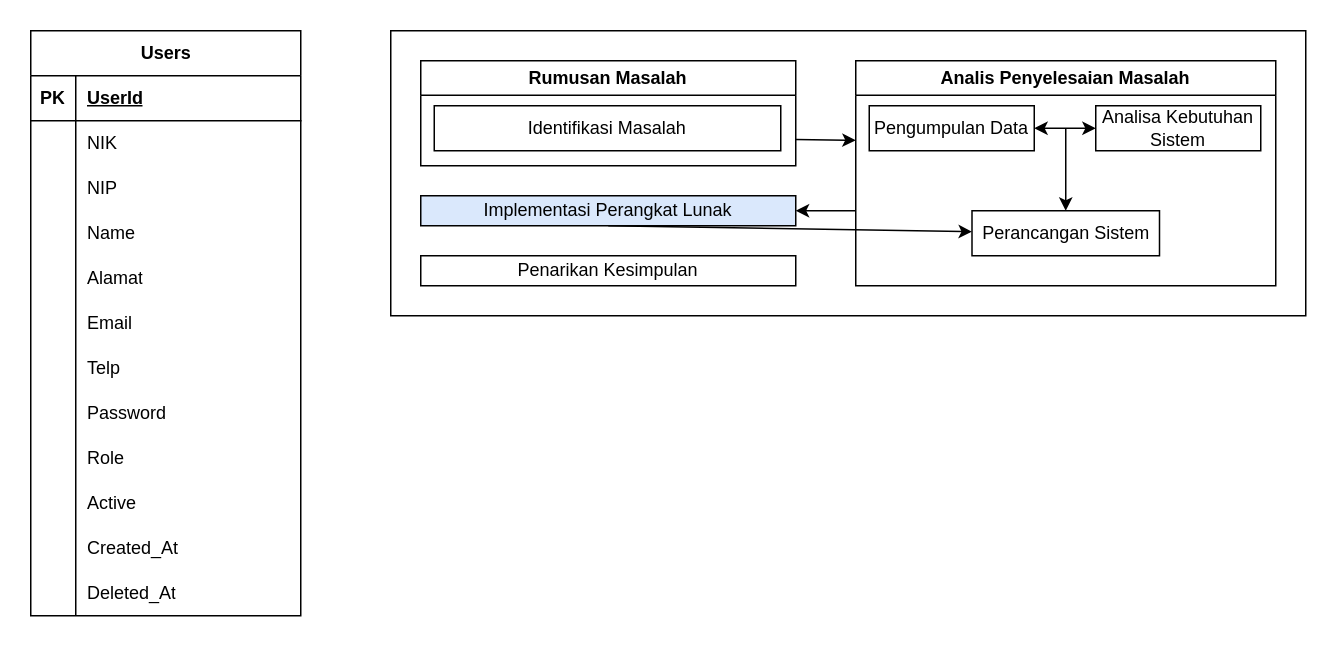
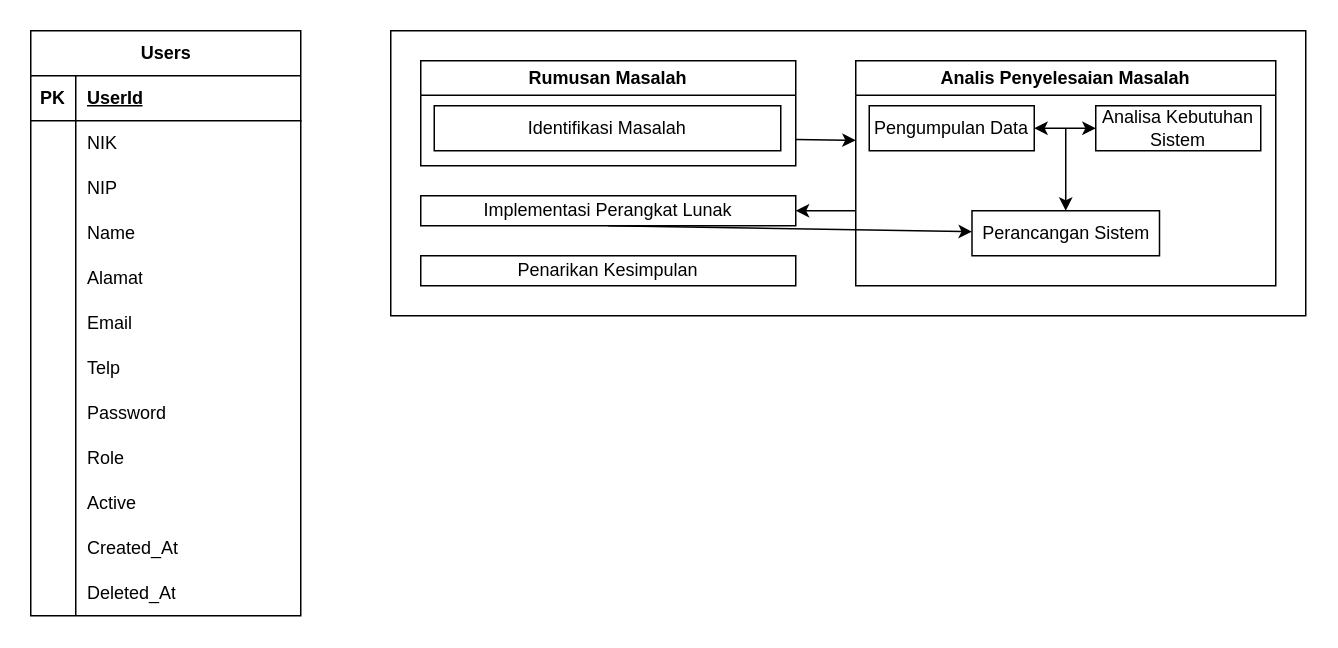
(608, 211) -> (608, 211)
